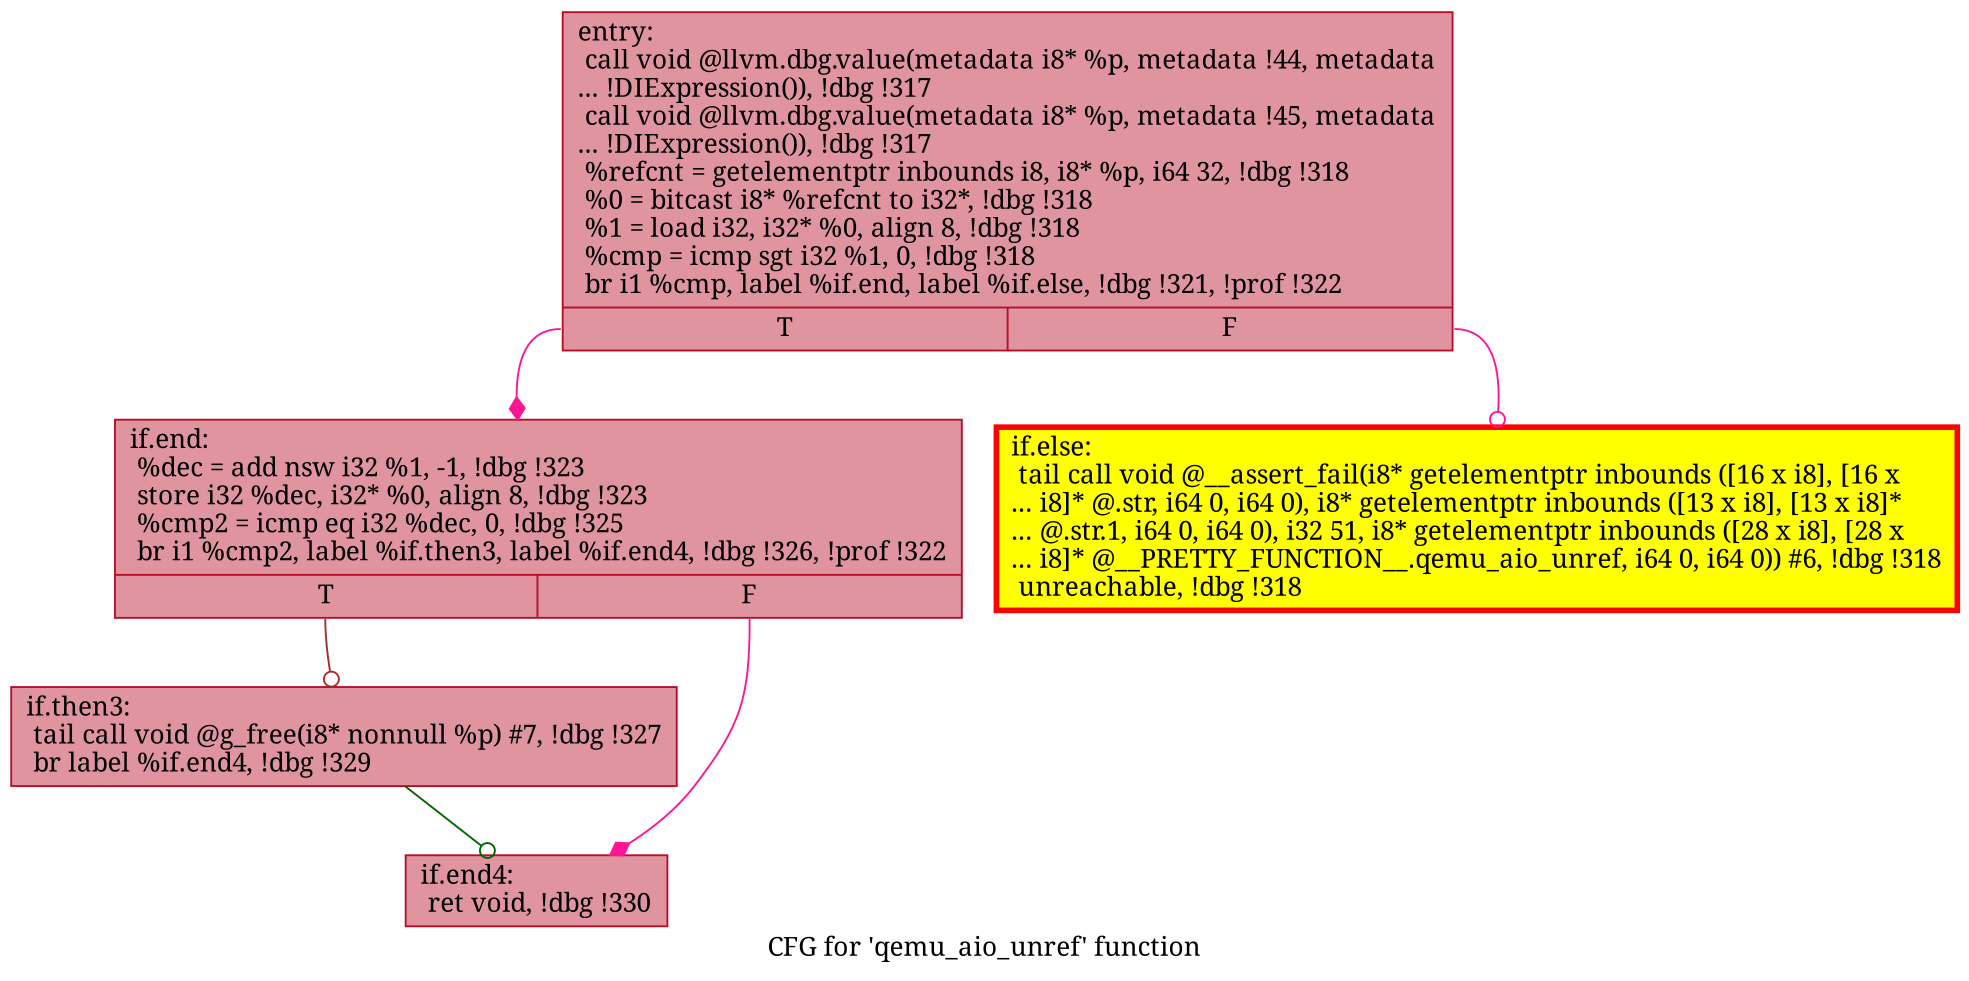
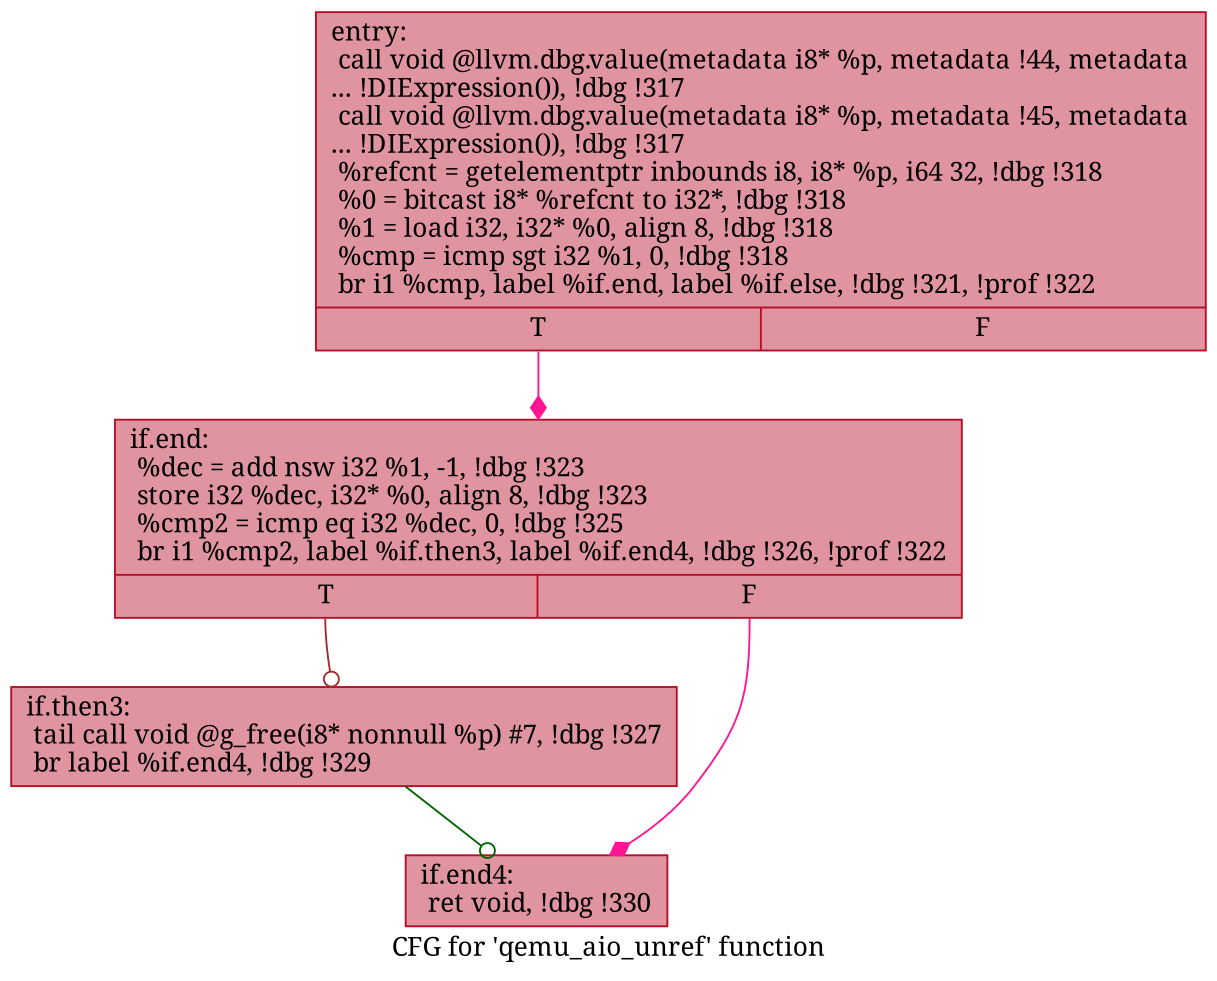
(1477, 519) -> none
